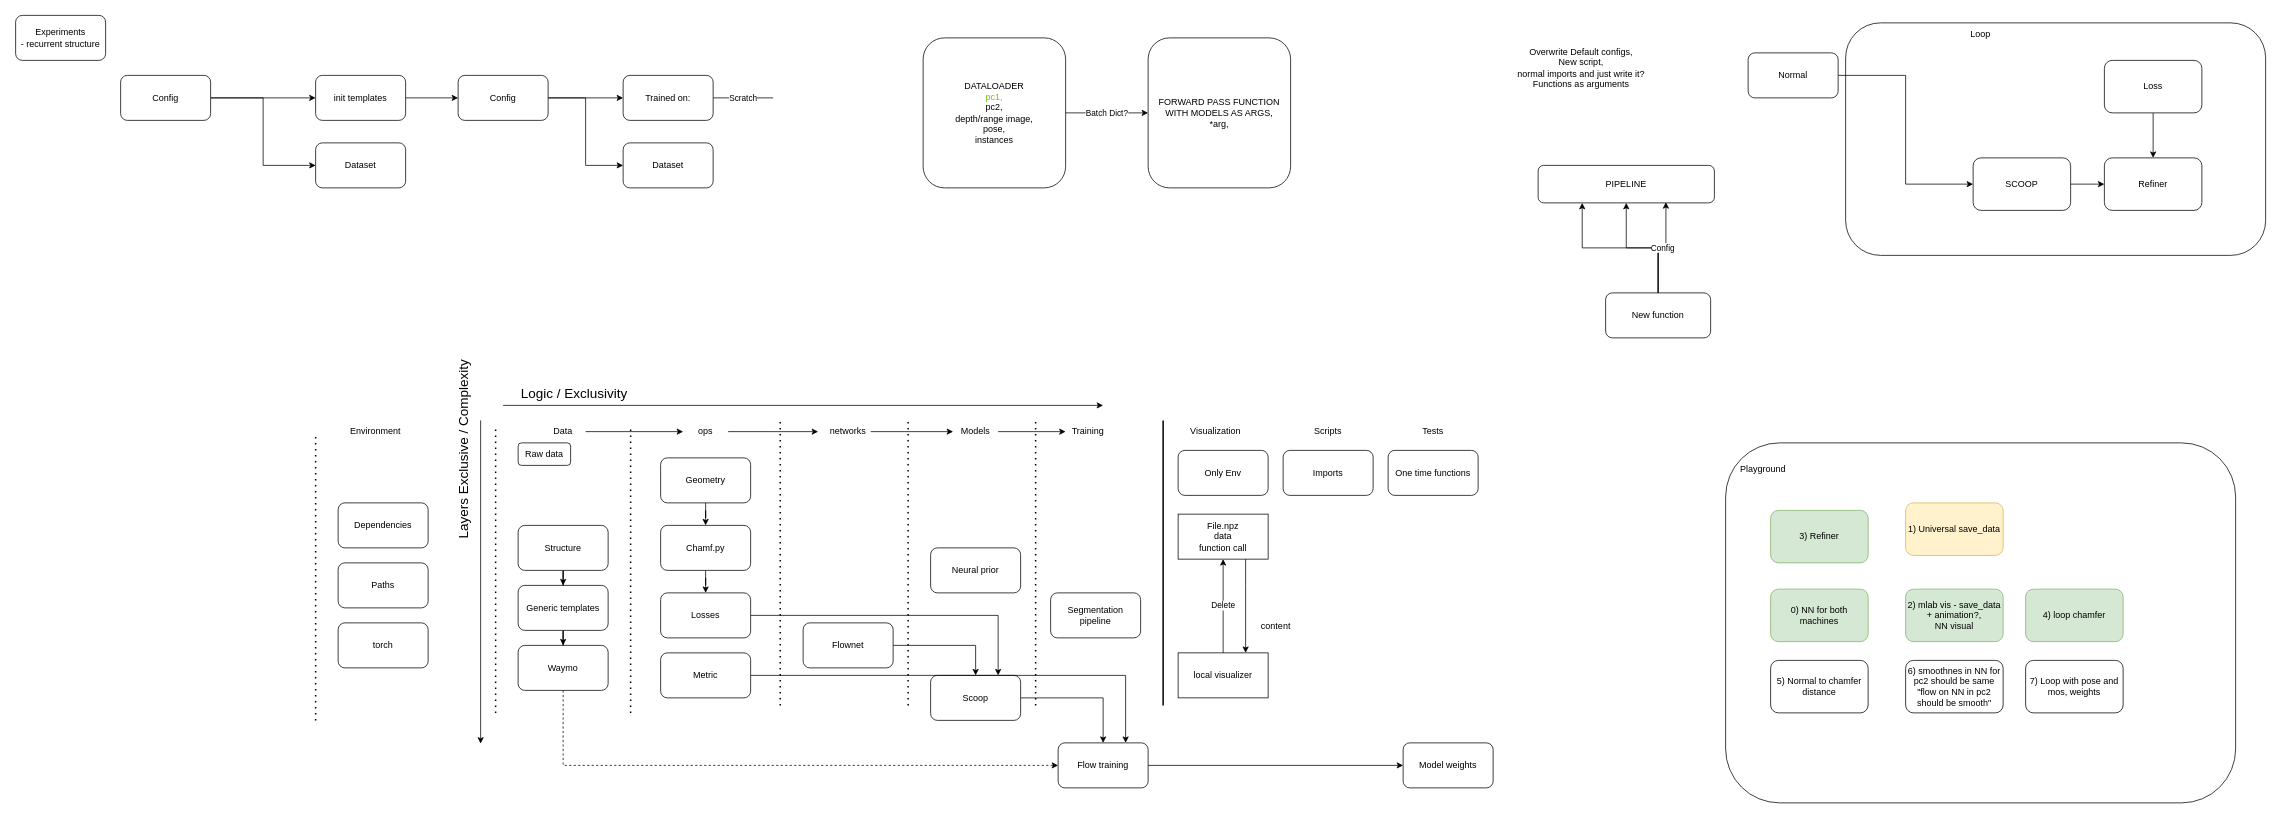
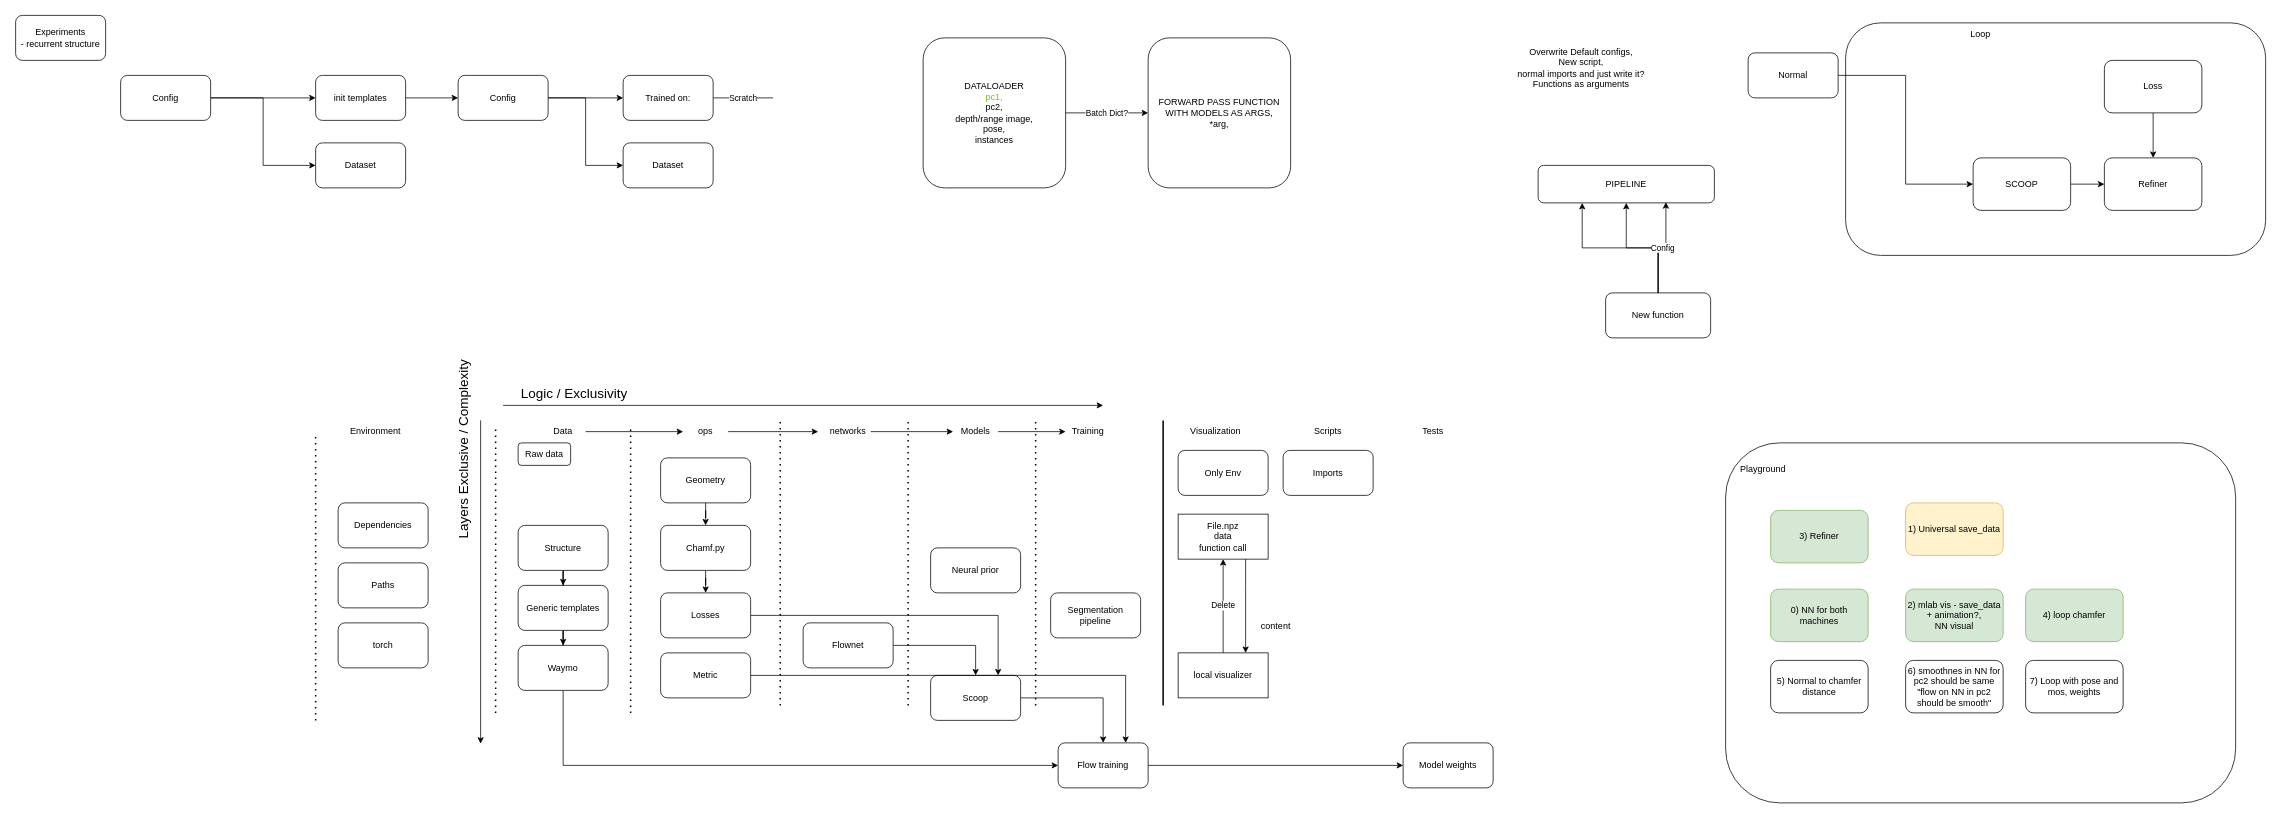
(1433, 473) -> none
(770, 765) -> (770, 765)
